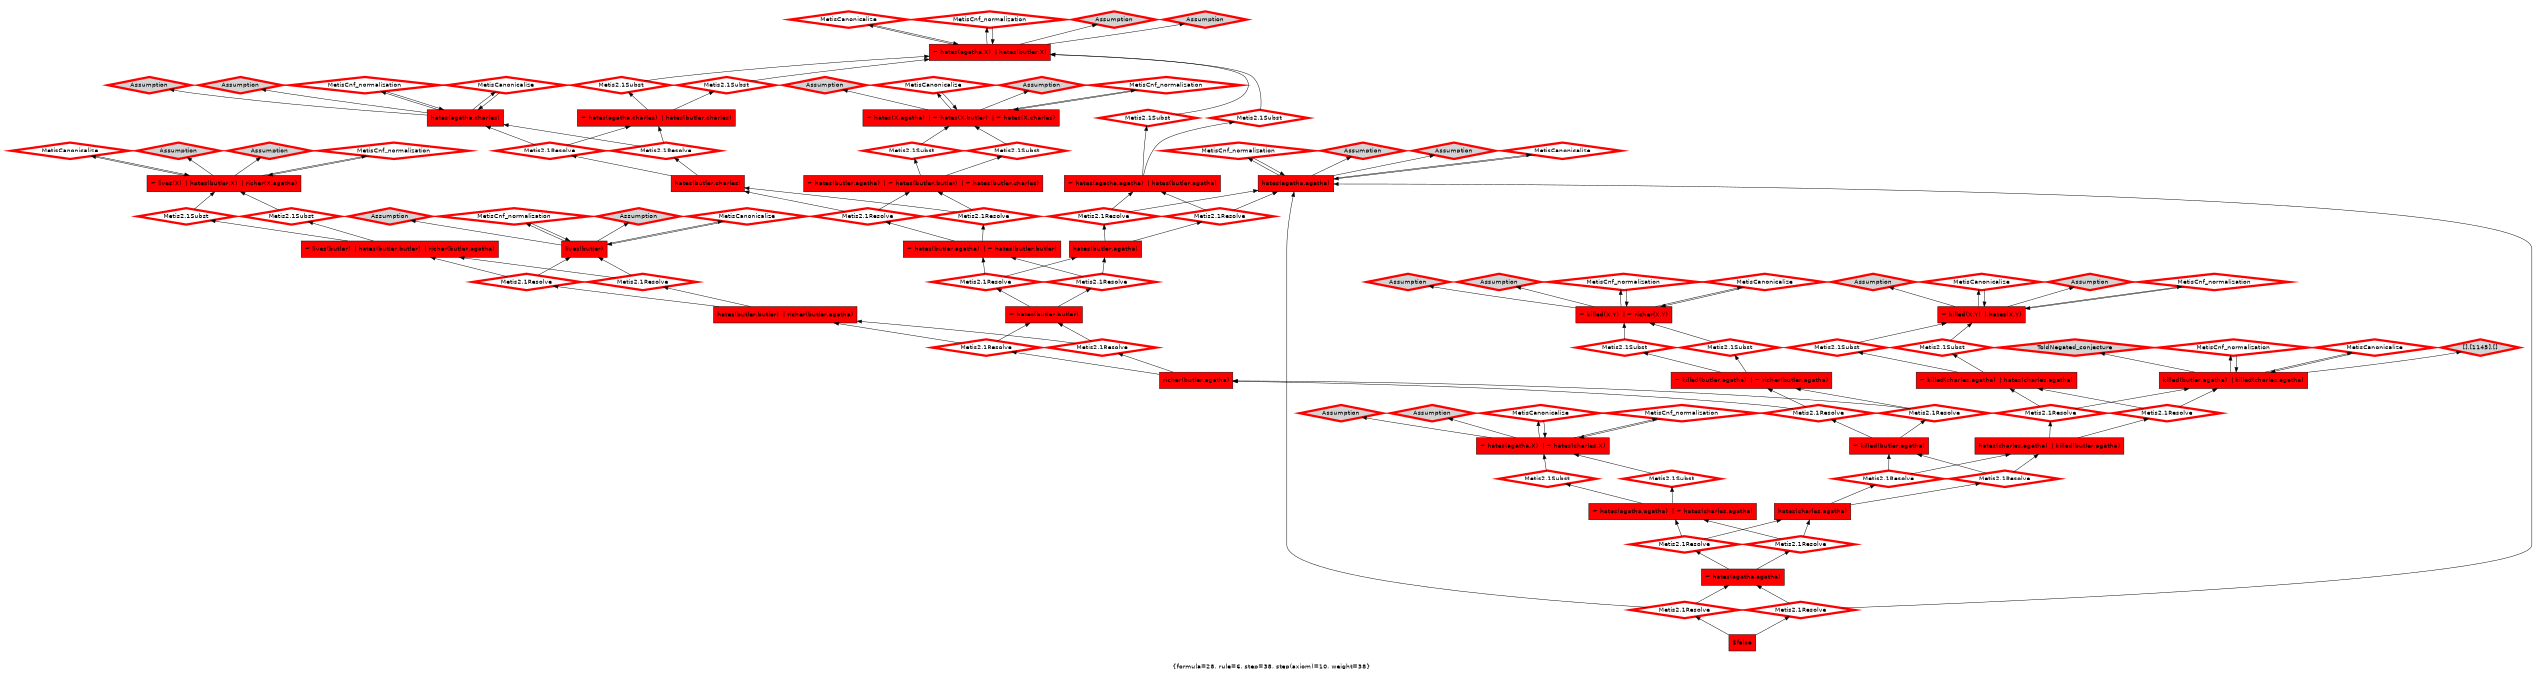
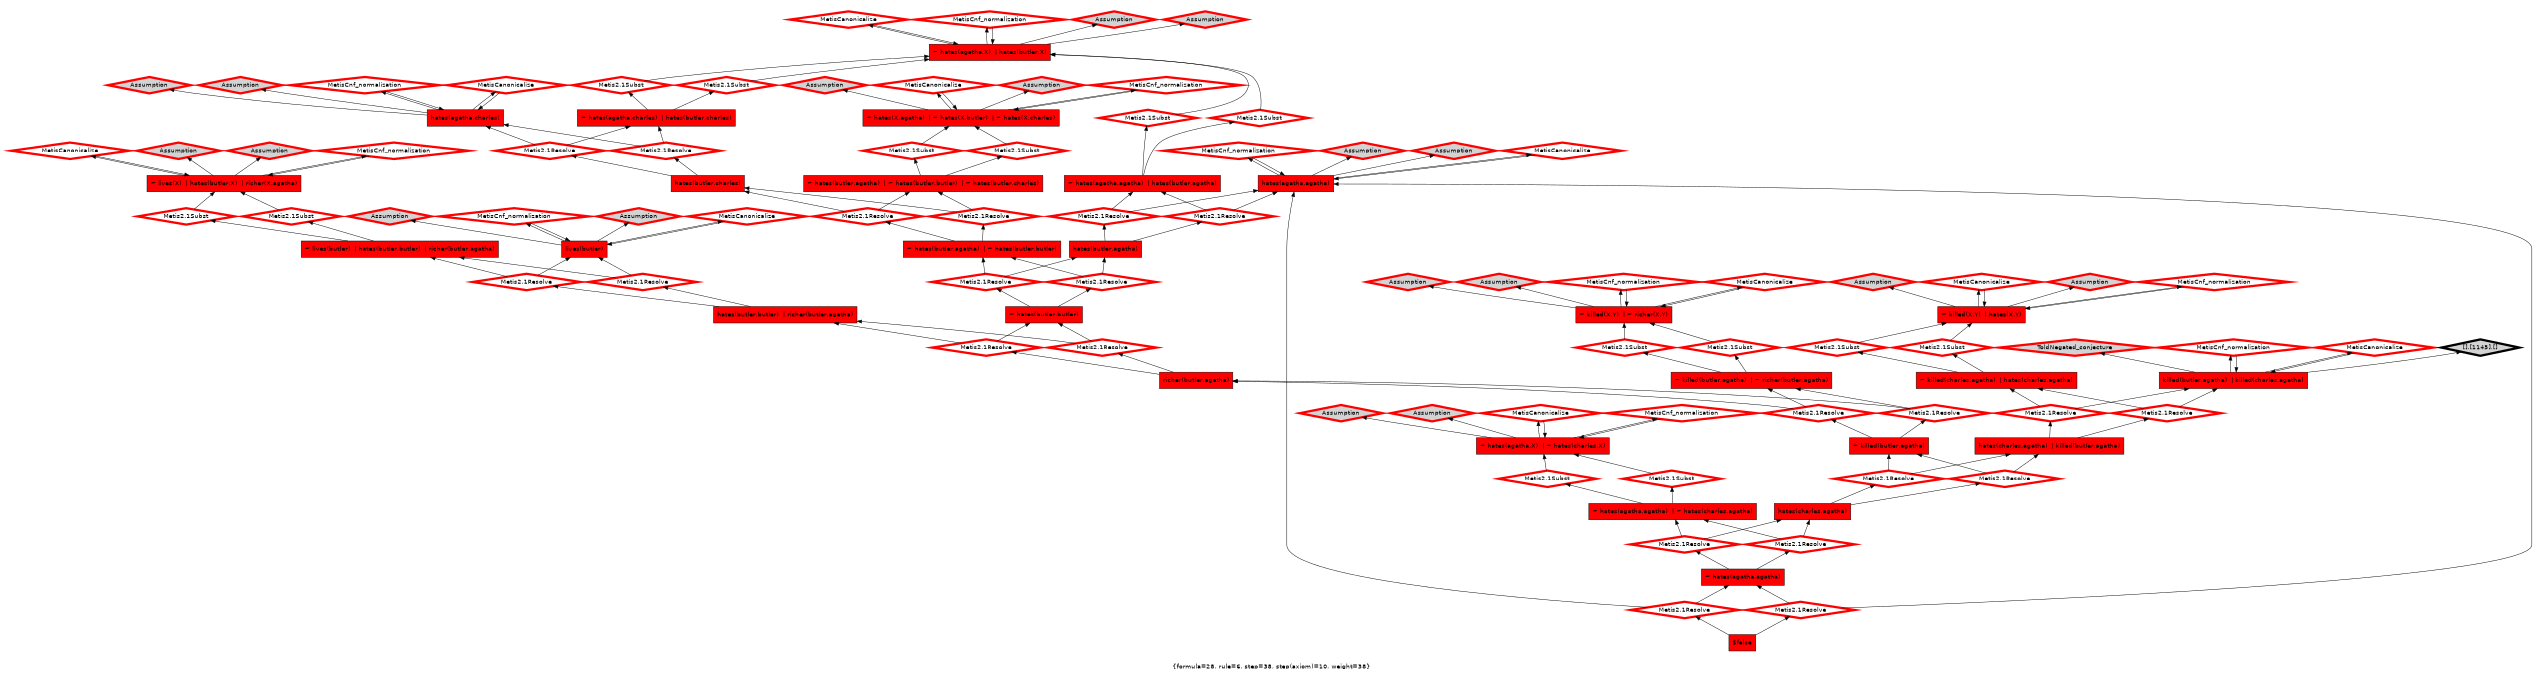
(2480, 348) -> (2480, 348)
